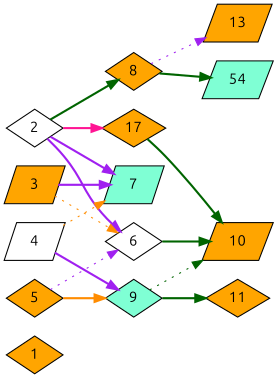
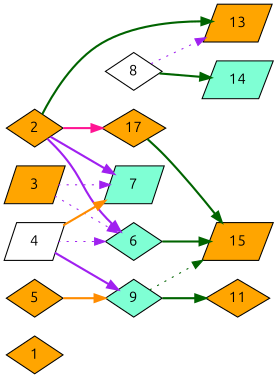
(134, 71) -> (134, 71)
(238, 80) -> (238, 80)
(80, 102) -> (106, 41)
(35, 128) -> (35, 128)
(75, 185) -> (75, 185)
(78, 209) -> (78, 209)
(78, 217) -> (78, 217)
(134, 241) -> (134, 241)
(238, 241) -> (238, 241)
(77, 274) -> (76, 241)
